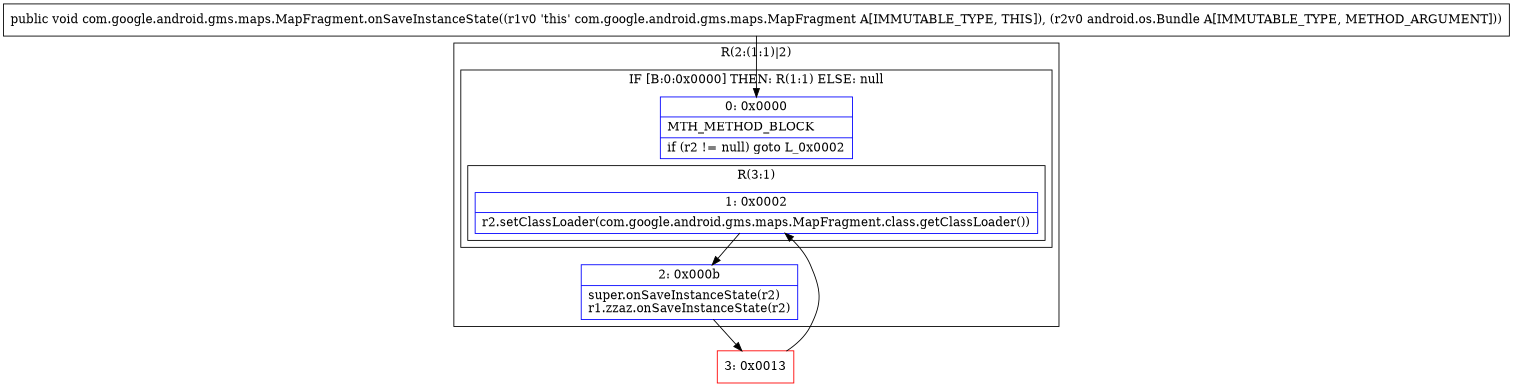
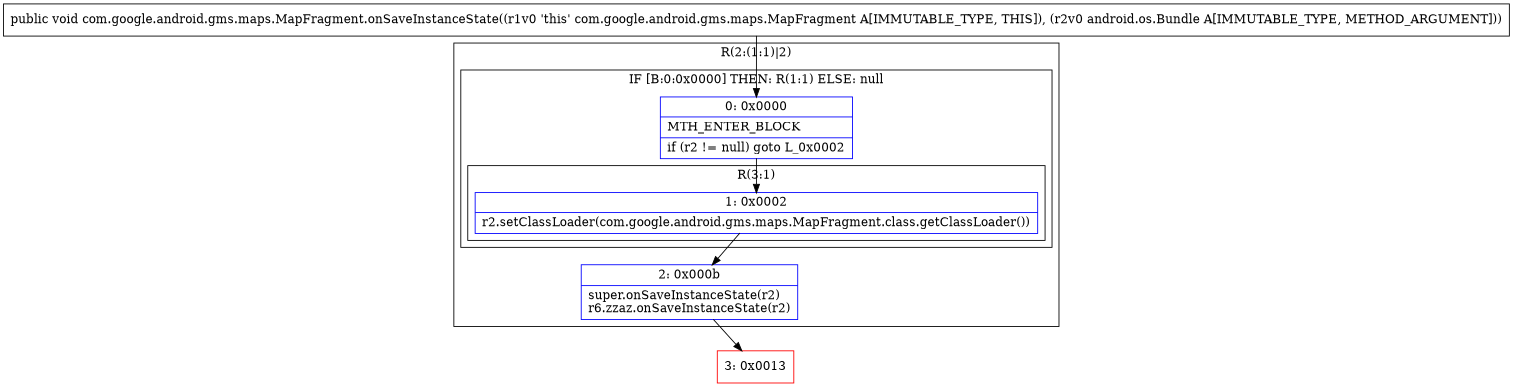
(741, 127) -> (734, 127)
(819, 297) -> (756, 171)
(689, 309) -> (689, 309)
